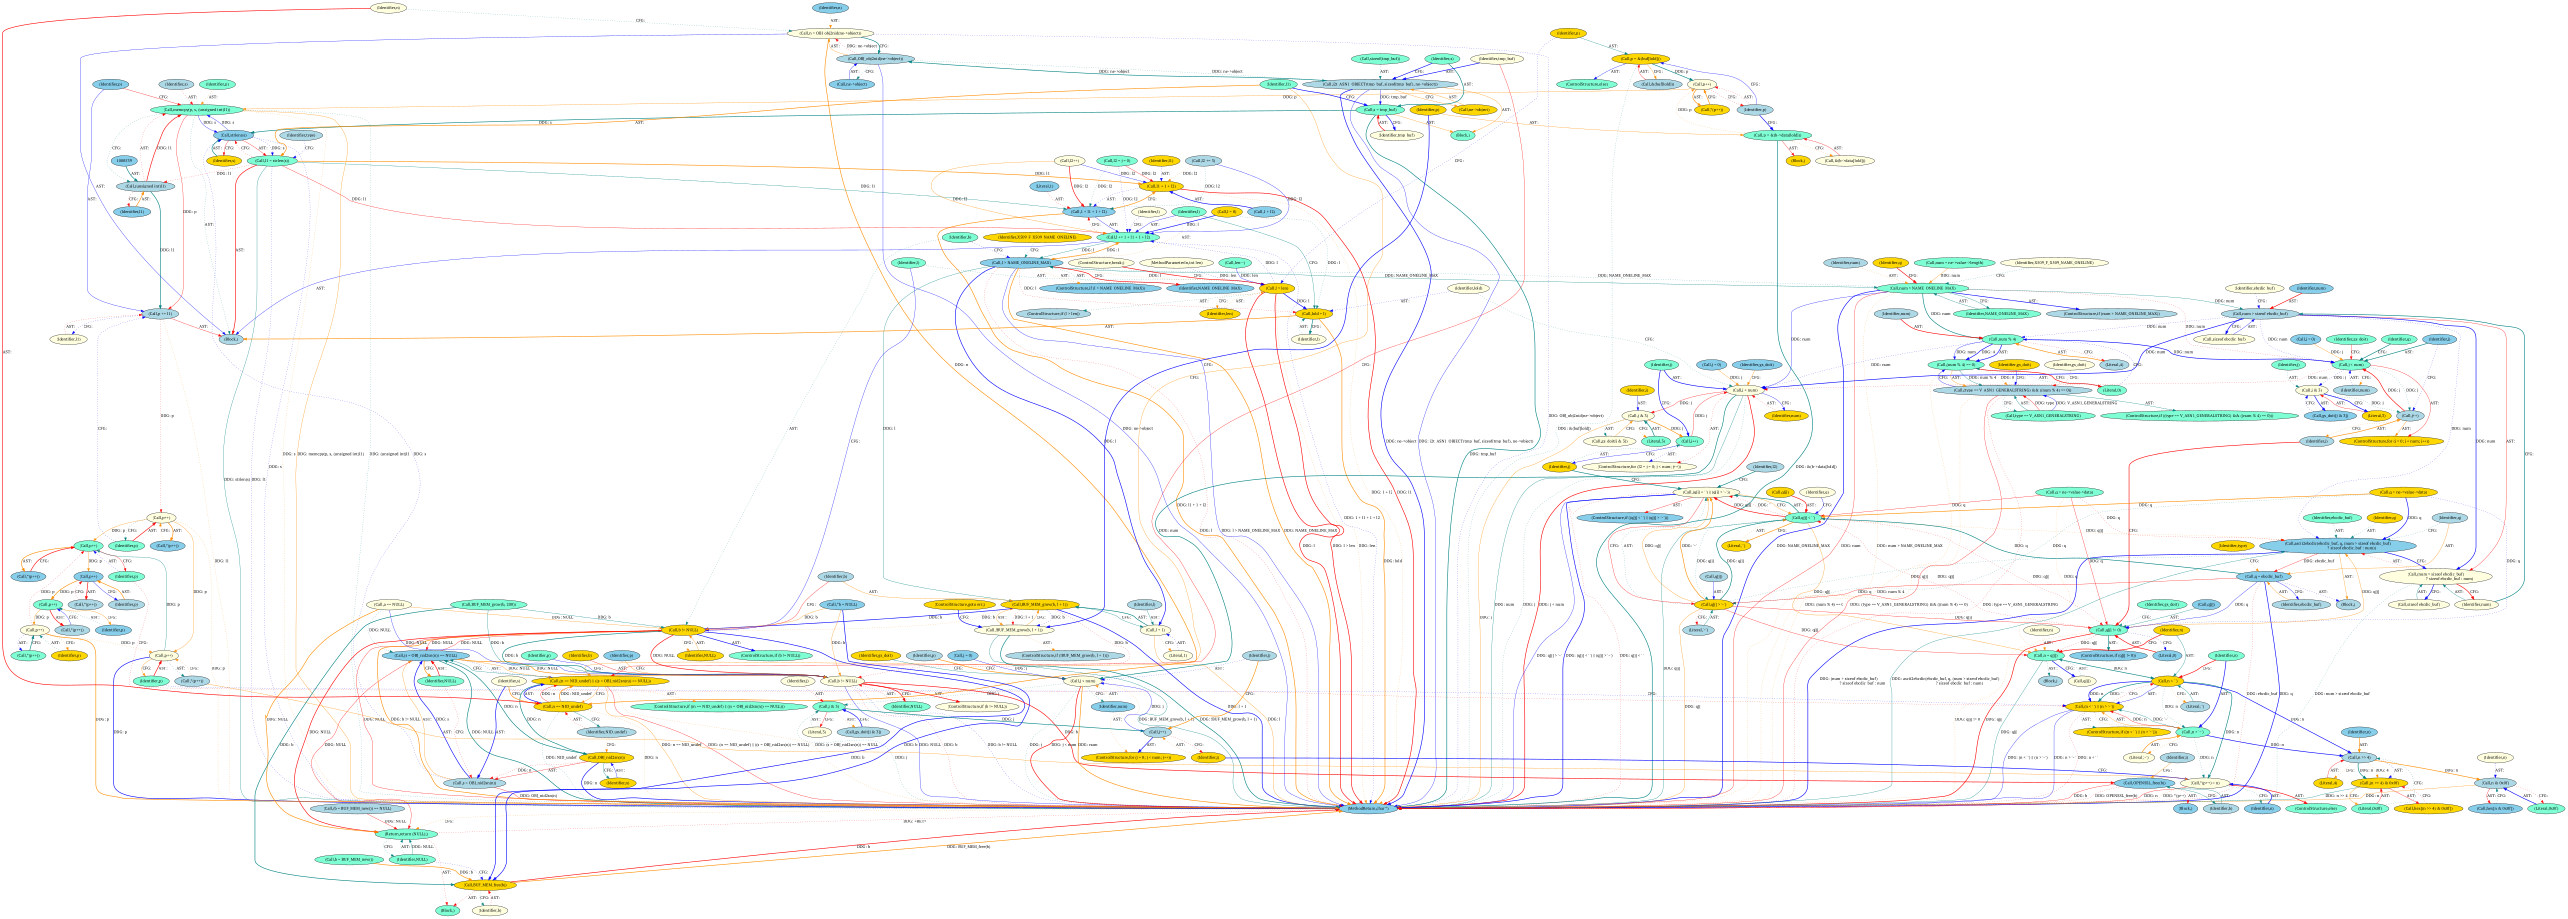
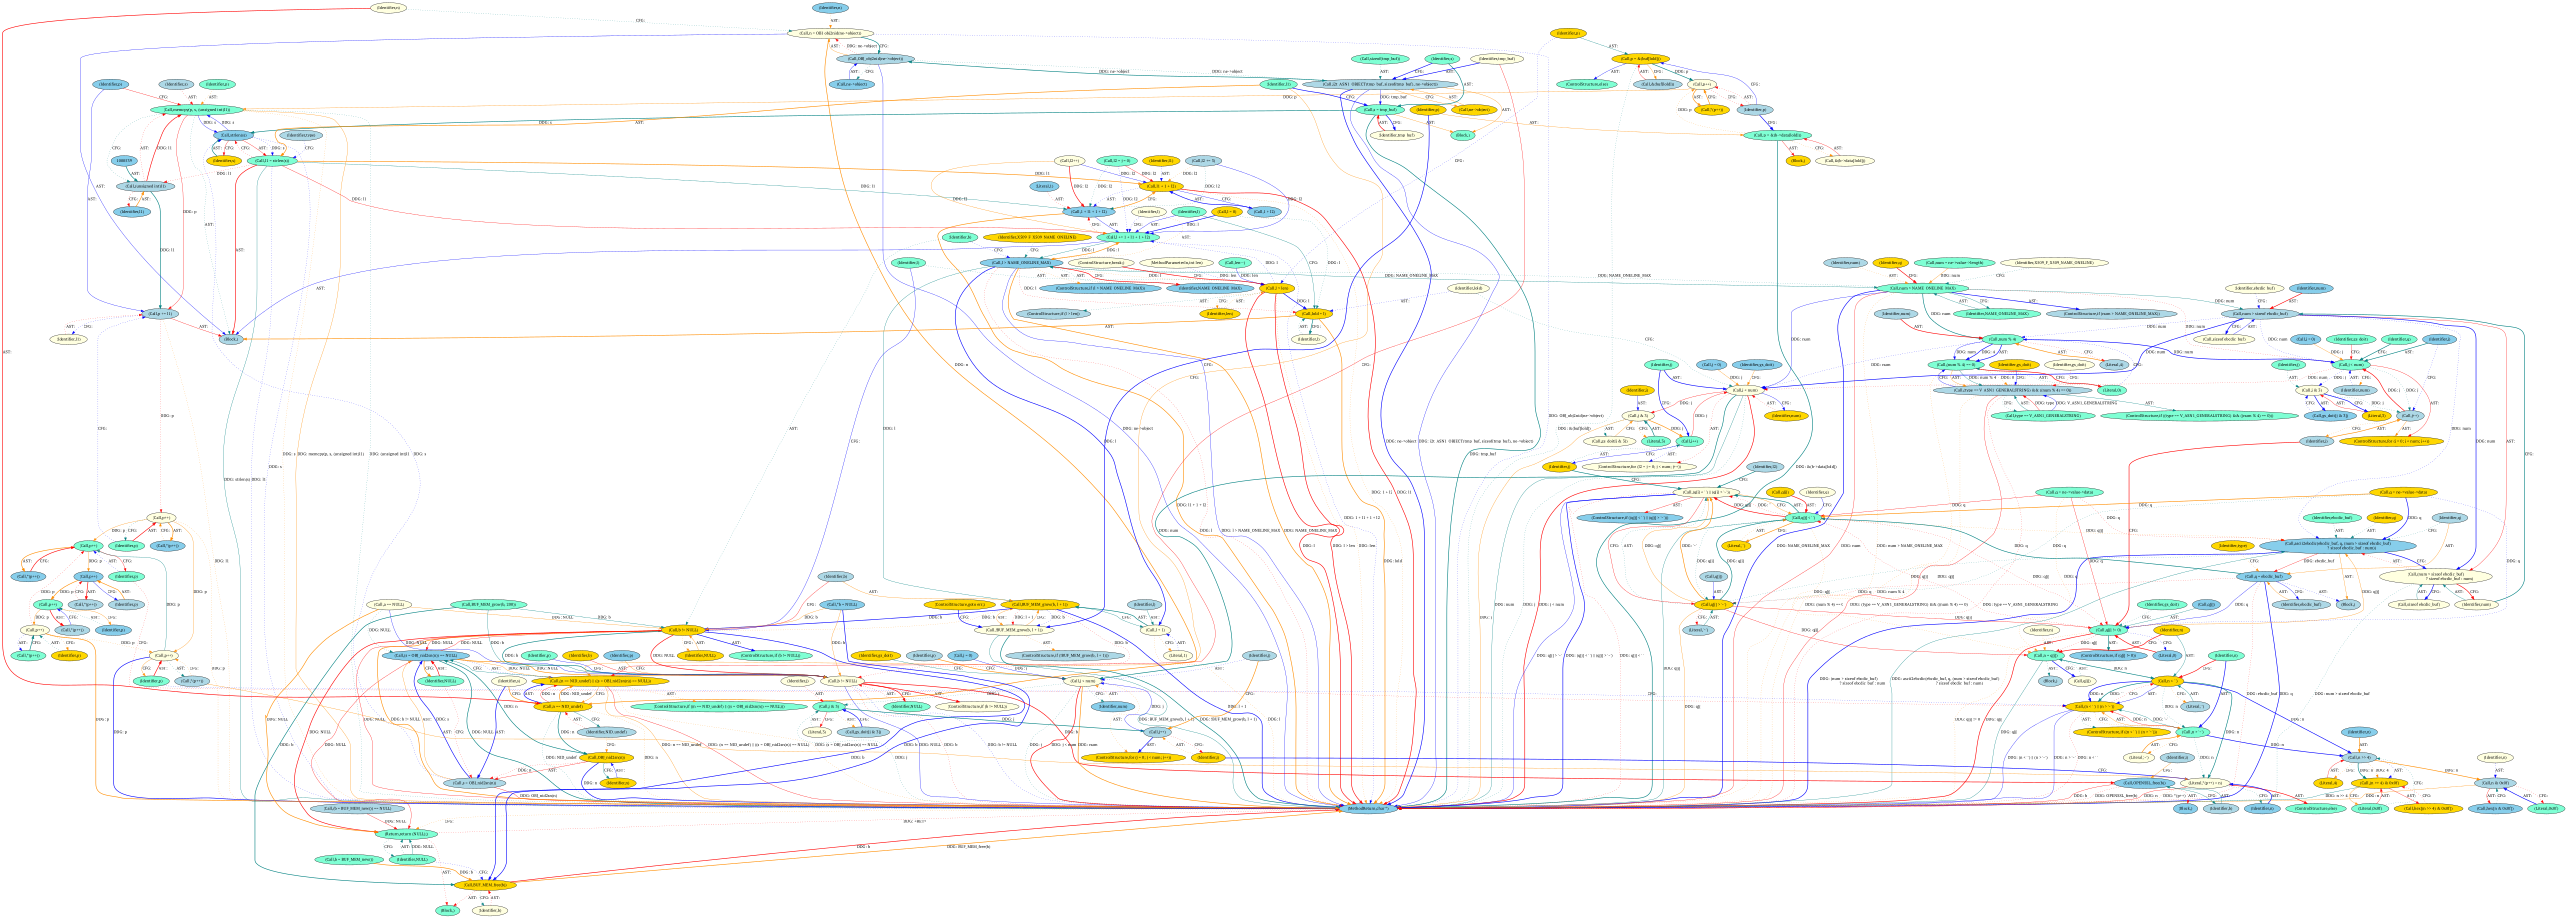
none -> (1213, 199)
(1986, 585) -> (1986, 585)
(1859, 618) -> (1859, 618)
(1262, 714) -> (1262, 714)
(531, 727) -> (561, 737)
(2205, 783) -> (2205, 783)
